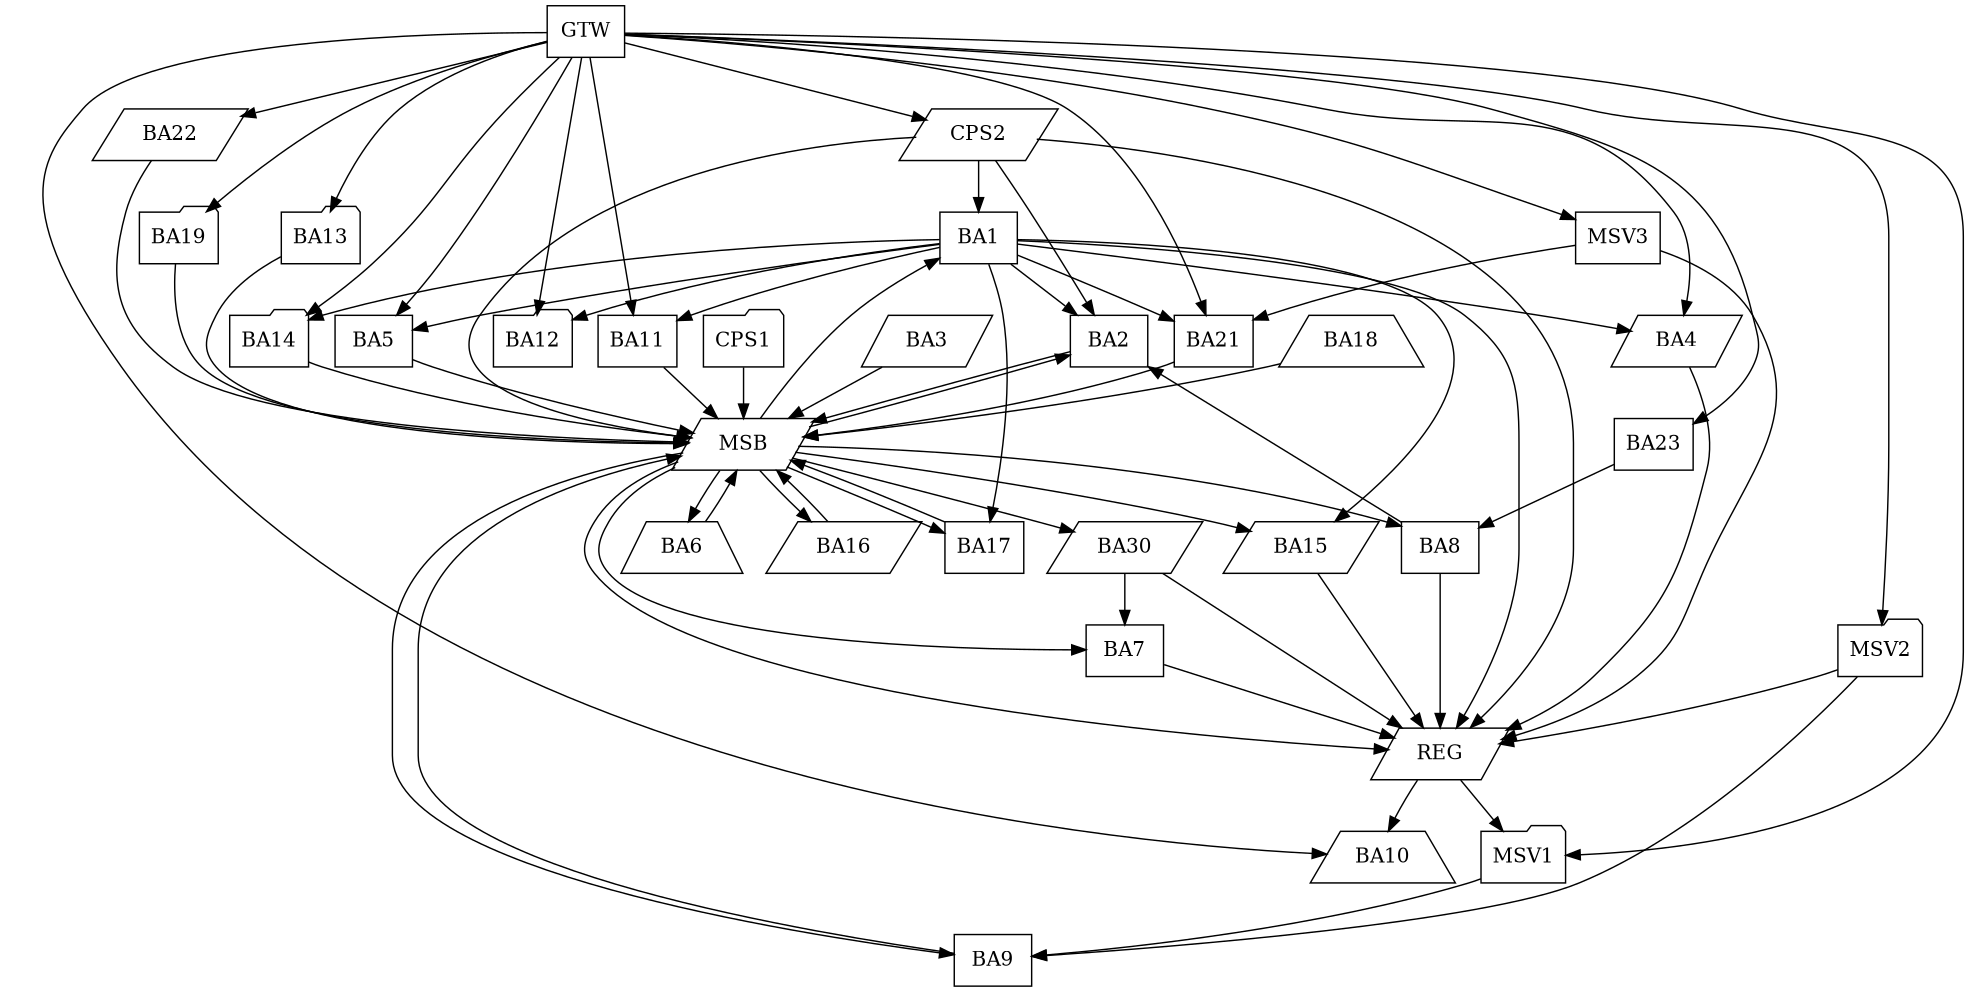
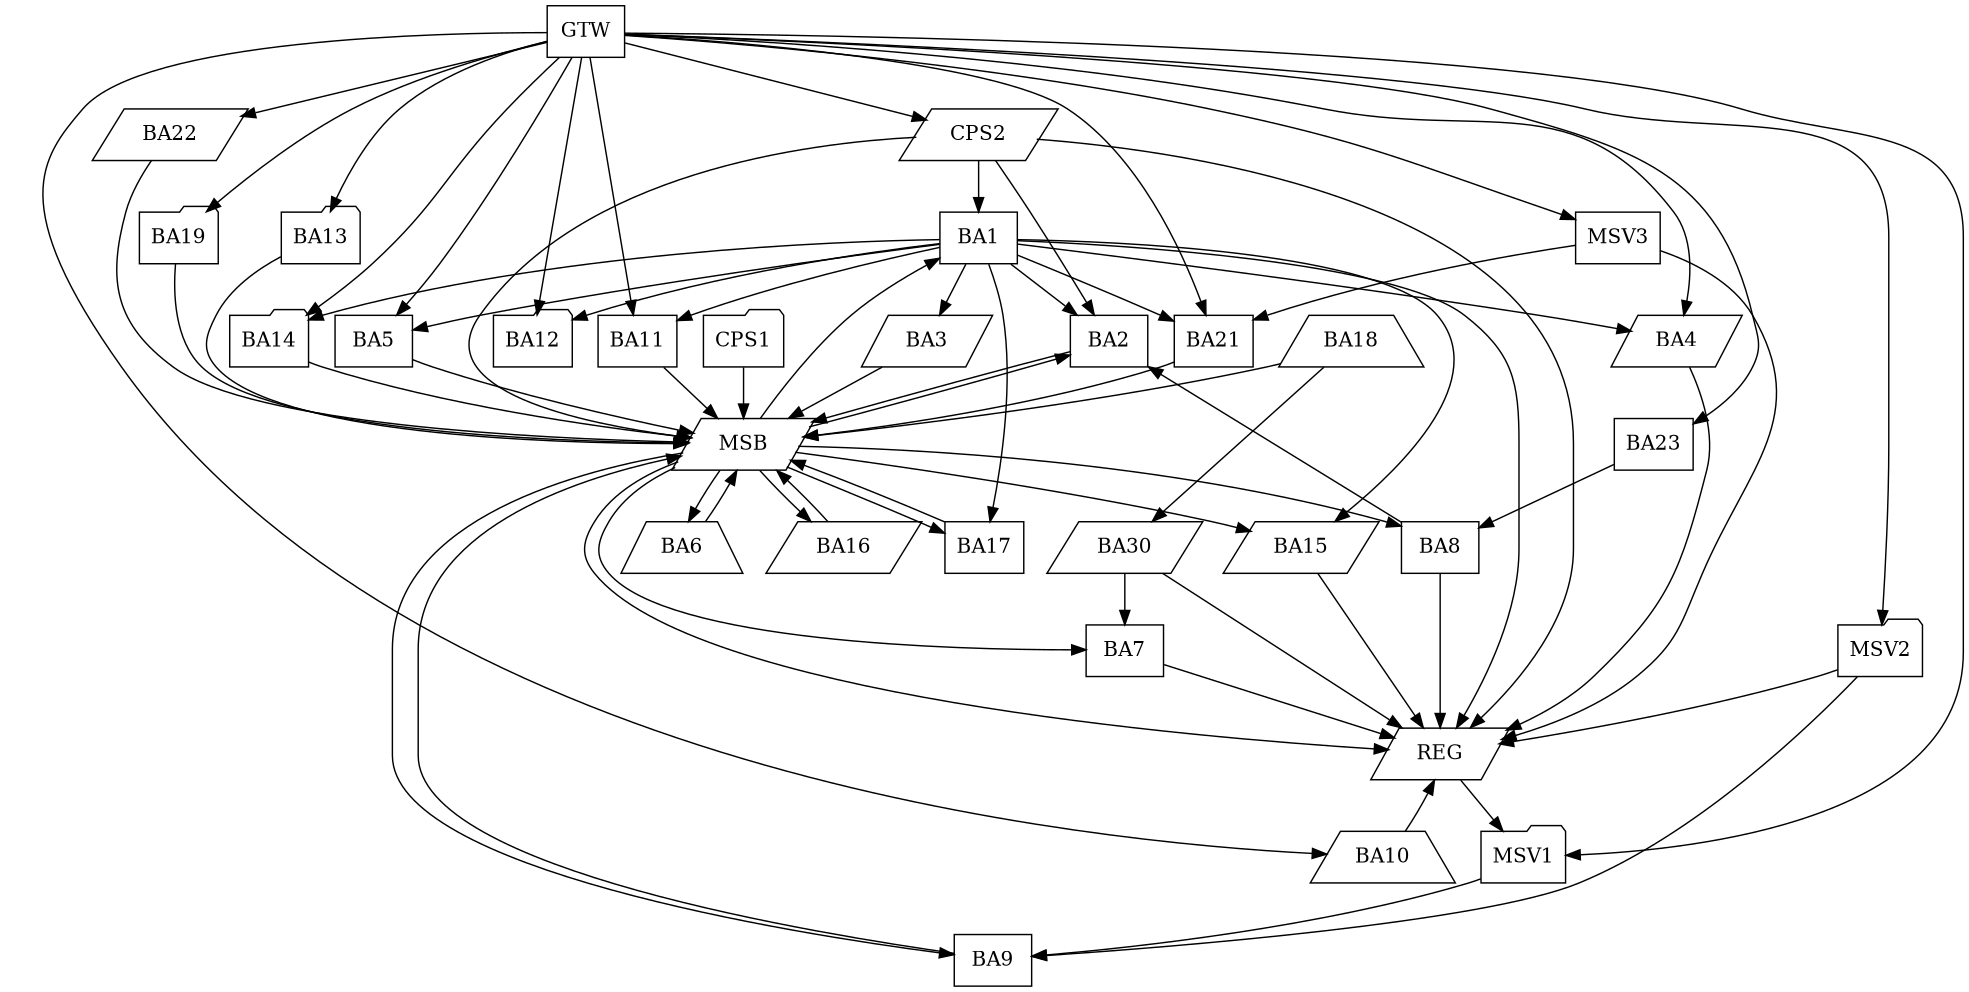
none -> (956, 283)
(926, 492) -> (1244, 439)
(1406, 799) -> (1417, 813)
